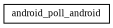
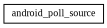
(57, 14) -> (54, 14)
